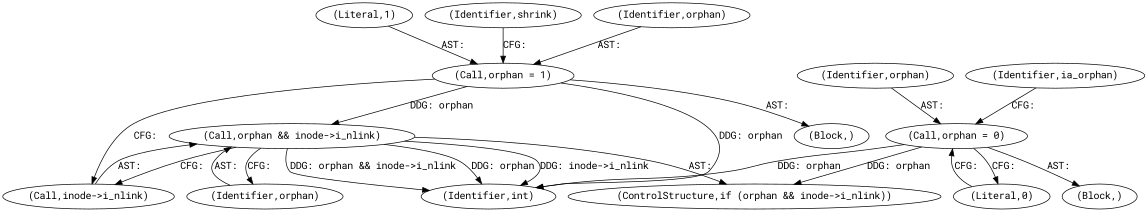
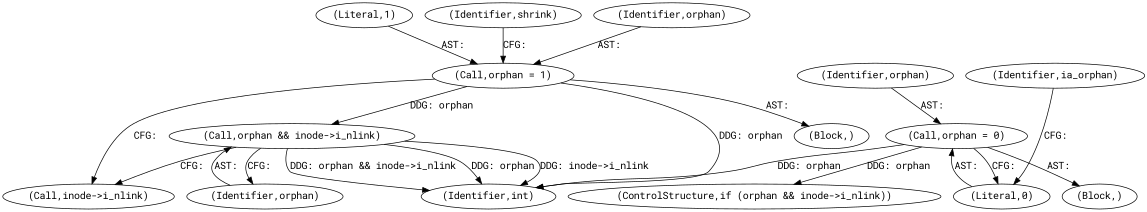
(1009, 104) -> (1041, 136)
(569, 148) -> none
(137, 154) -> none
(969, 166) -> (969, 166)
